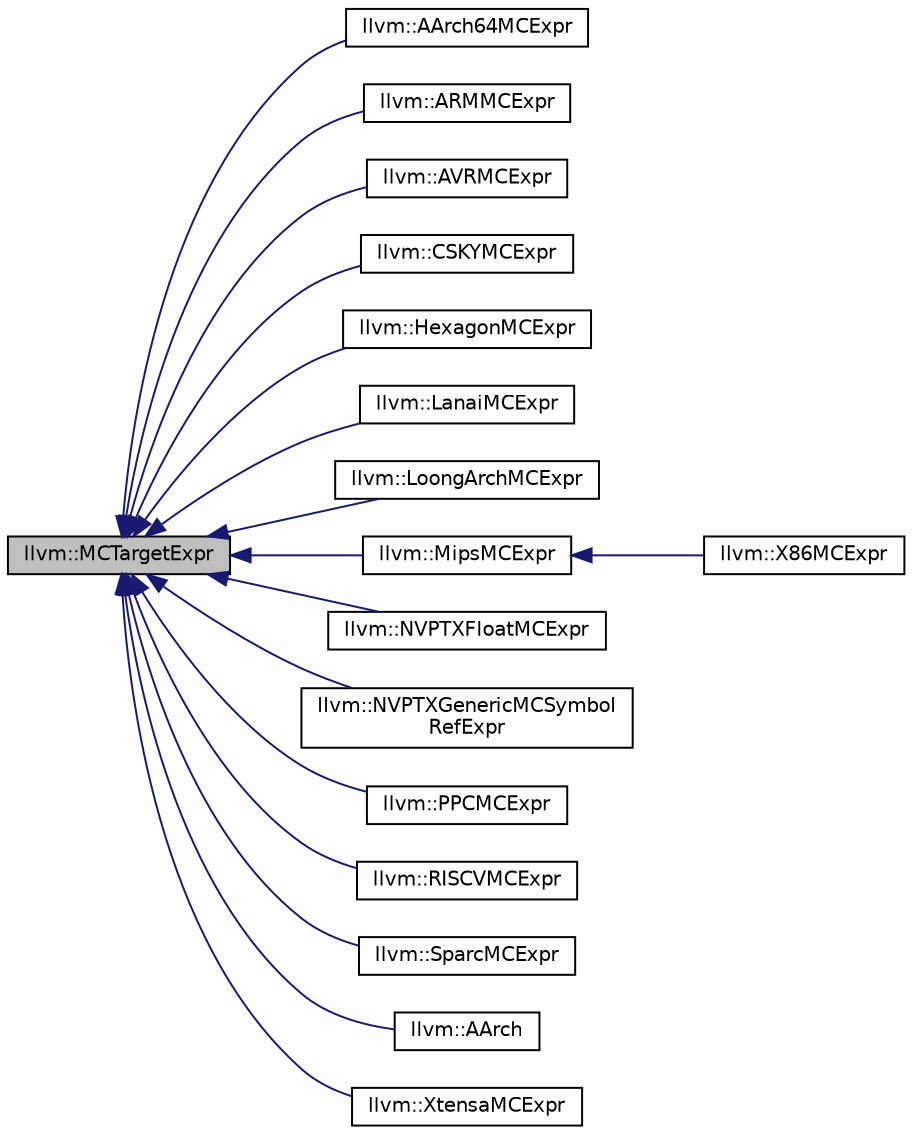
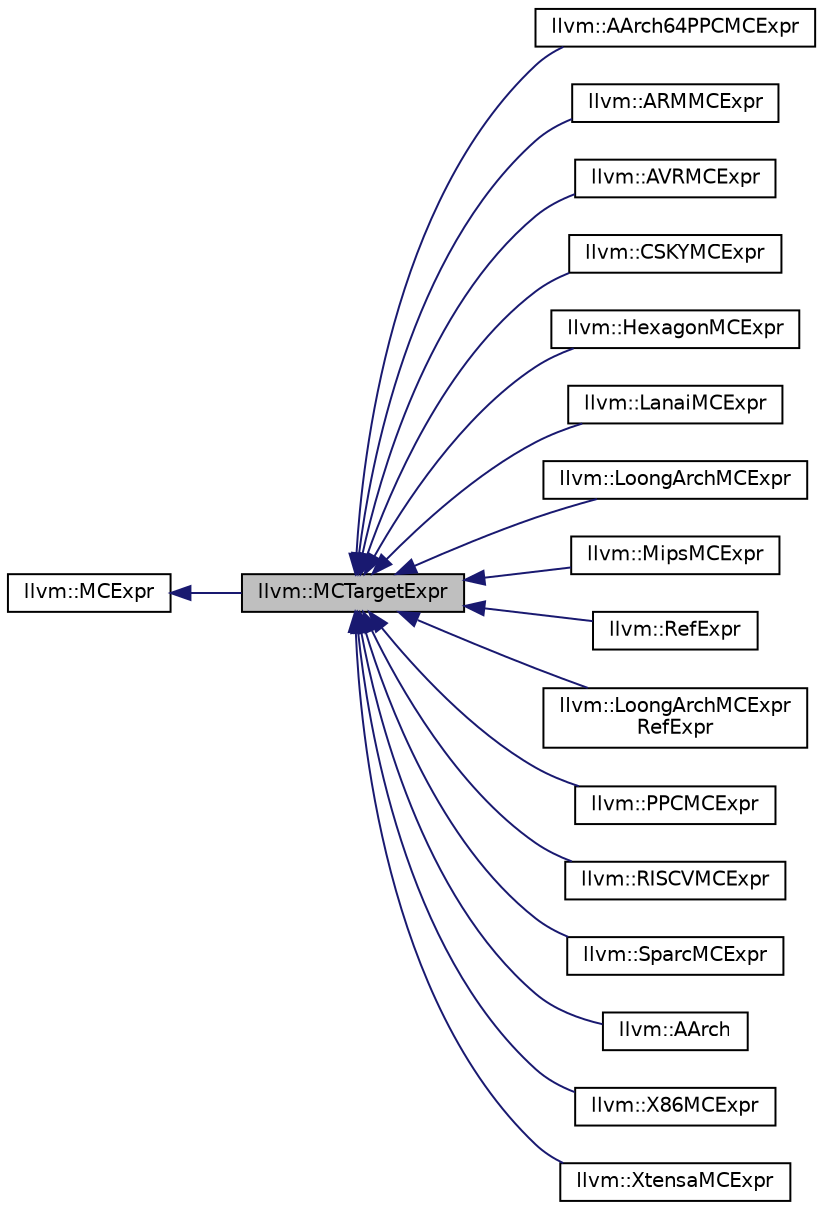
(467, 28) -> (675, 28)
(648, 555) -> (419, 888)
none -> (89, 593)
(467, 631) -> (675, 631)
(467, 718) -> (675, 718)
